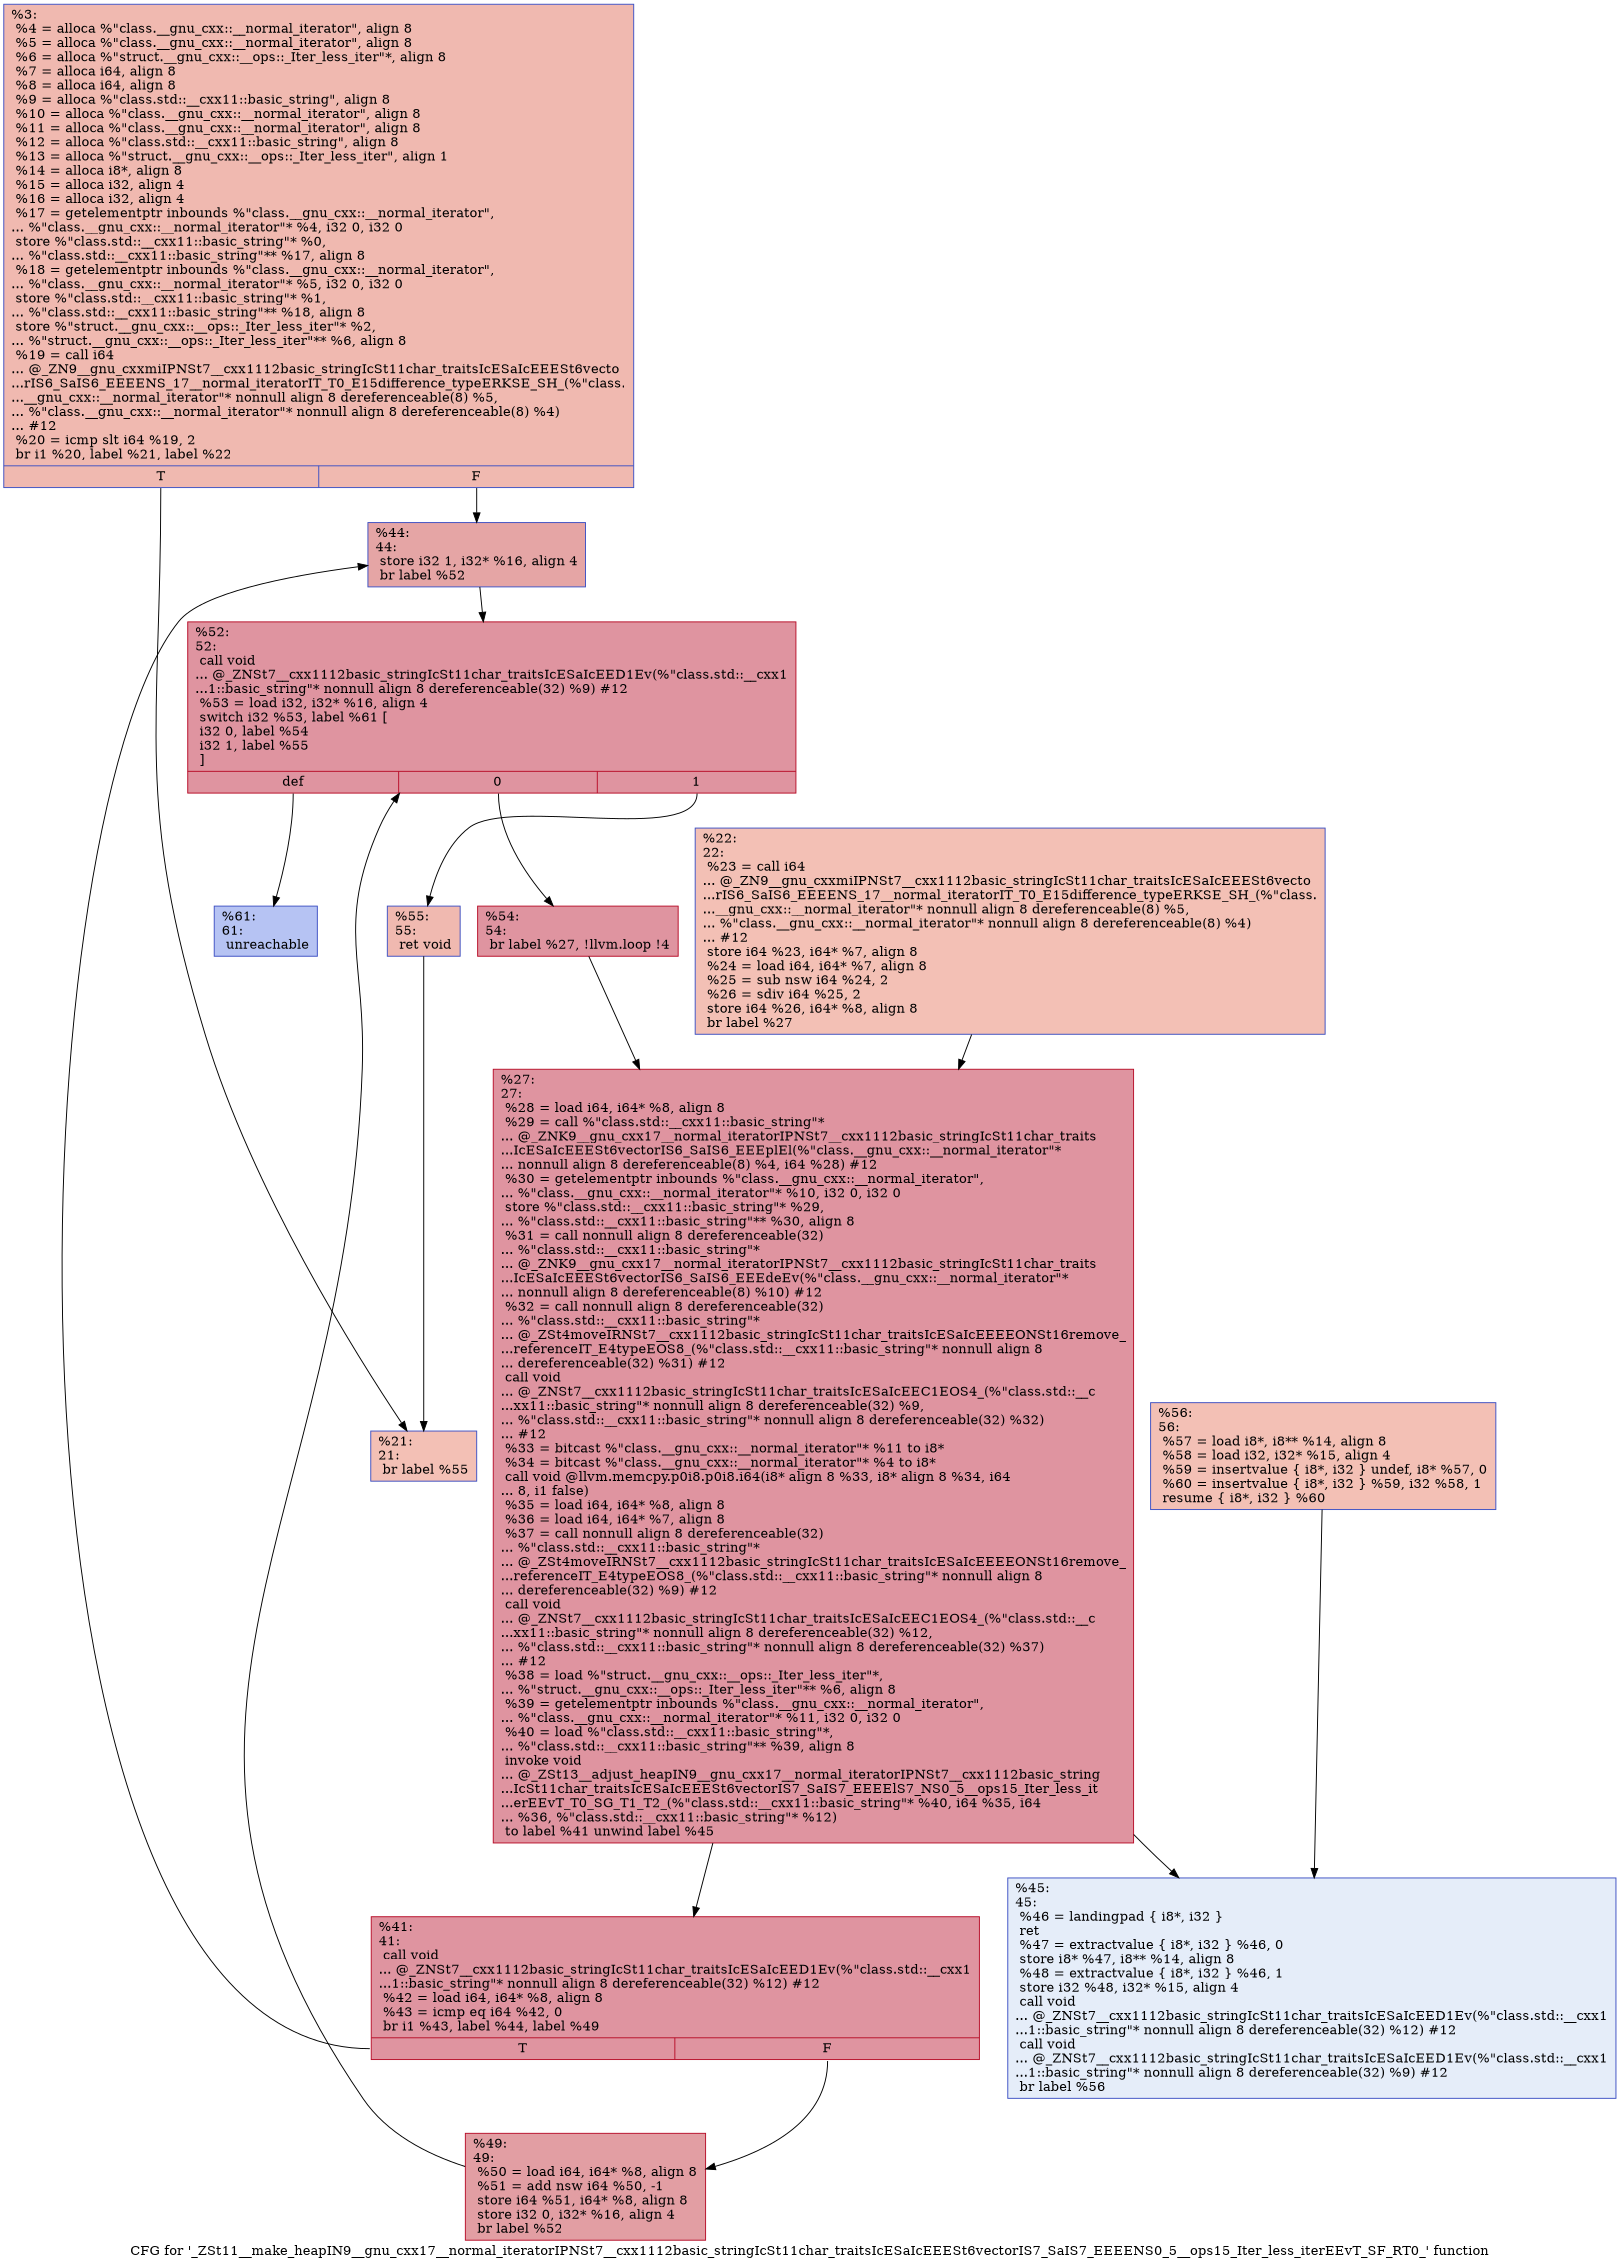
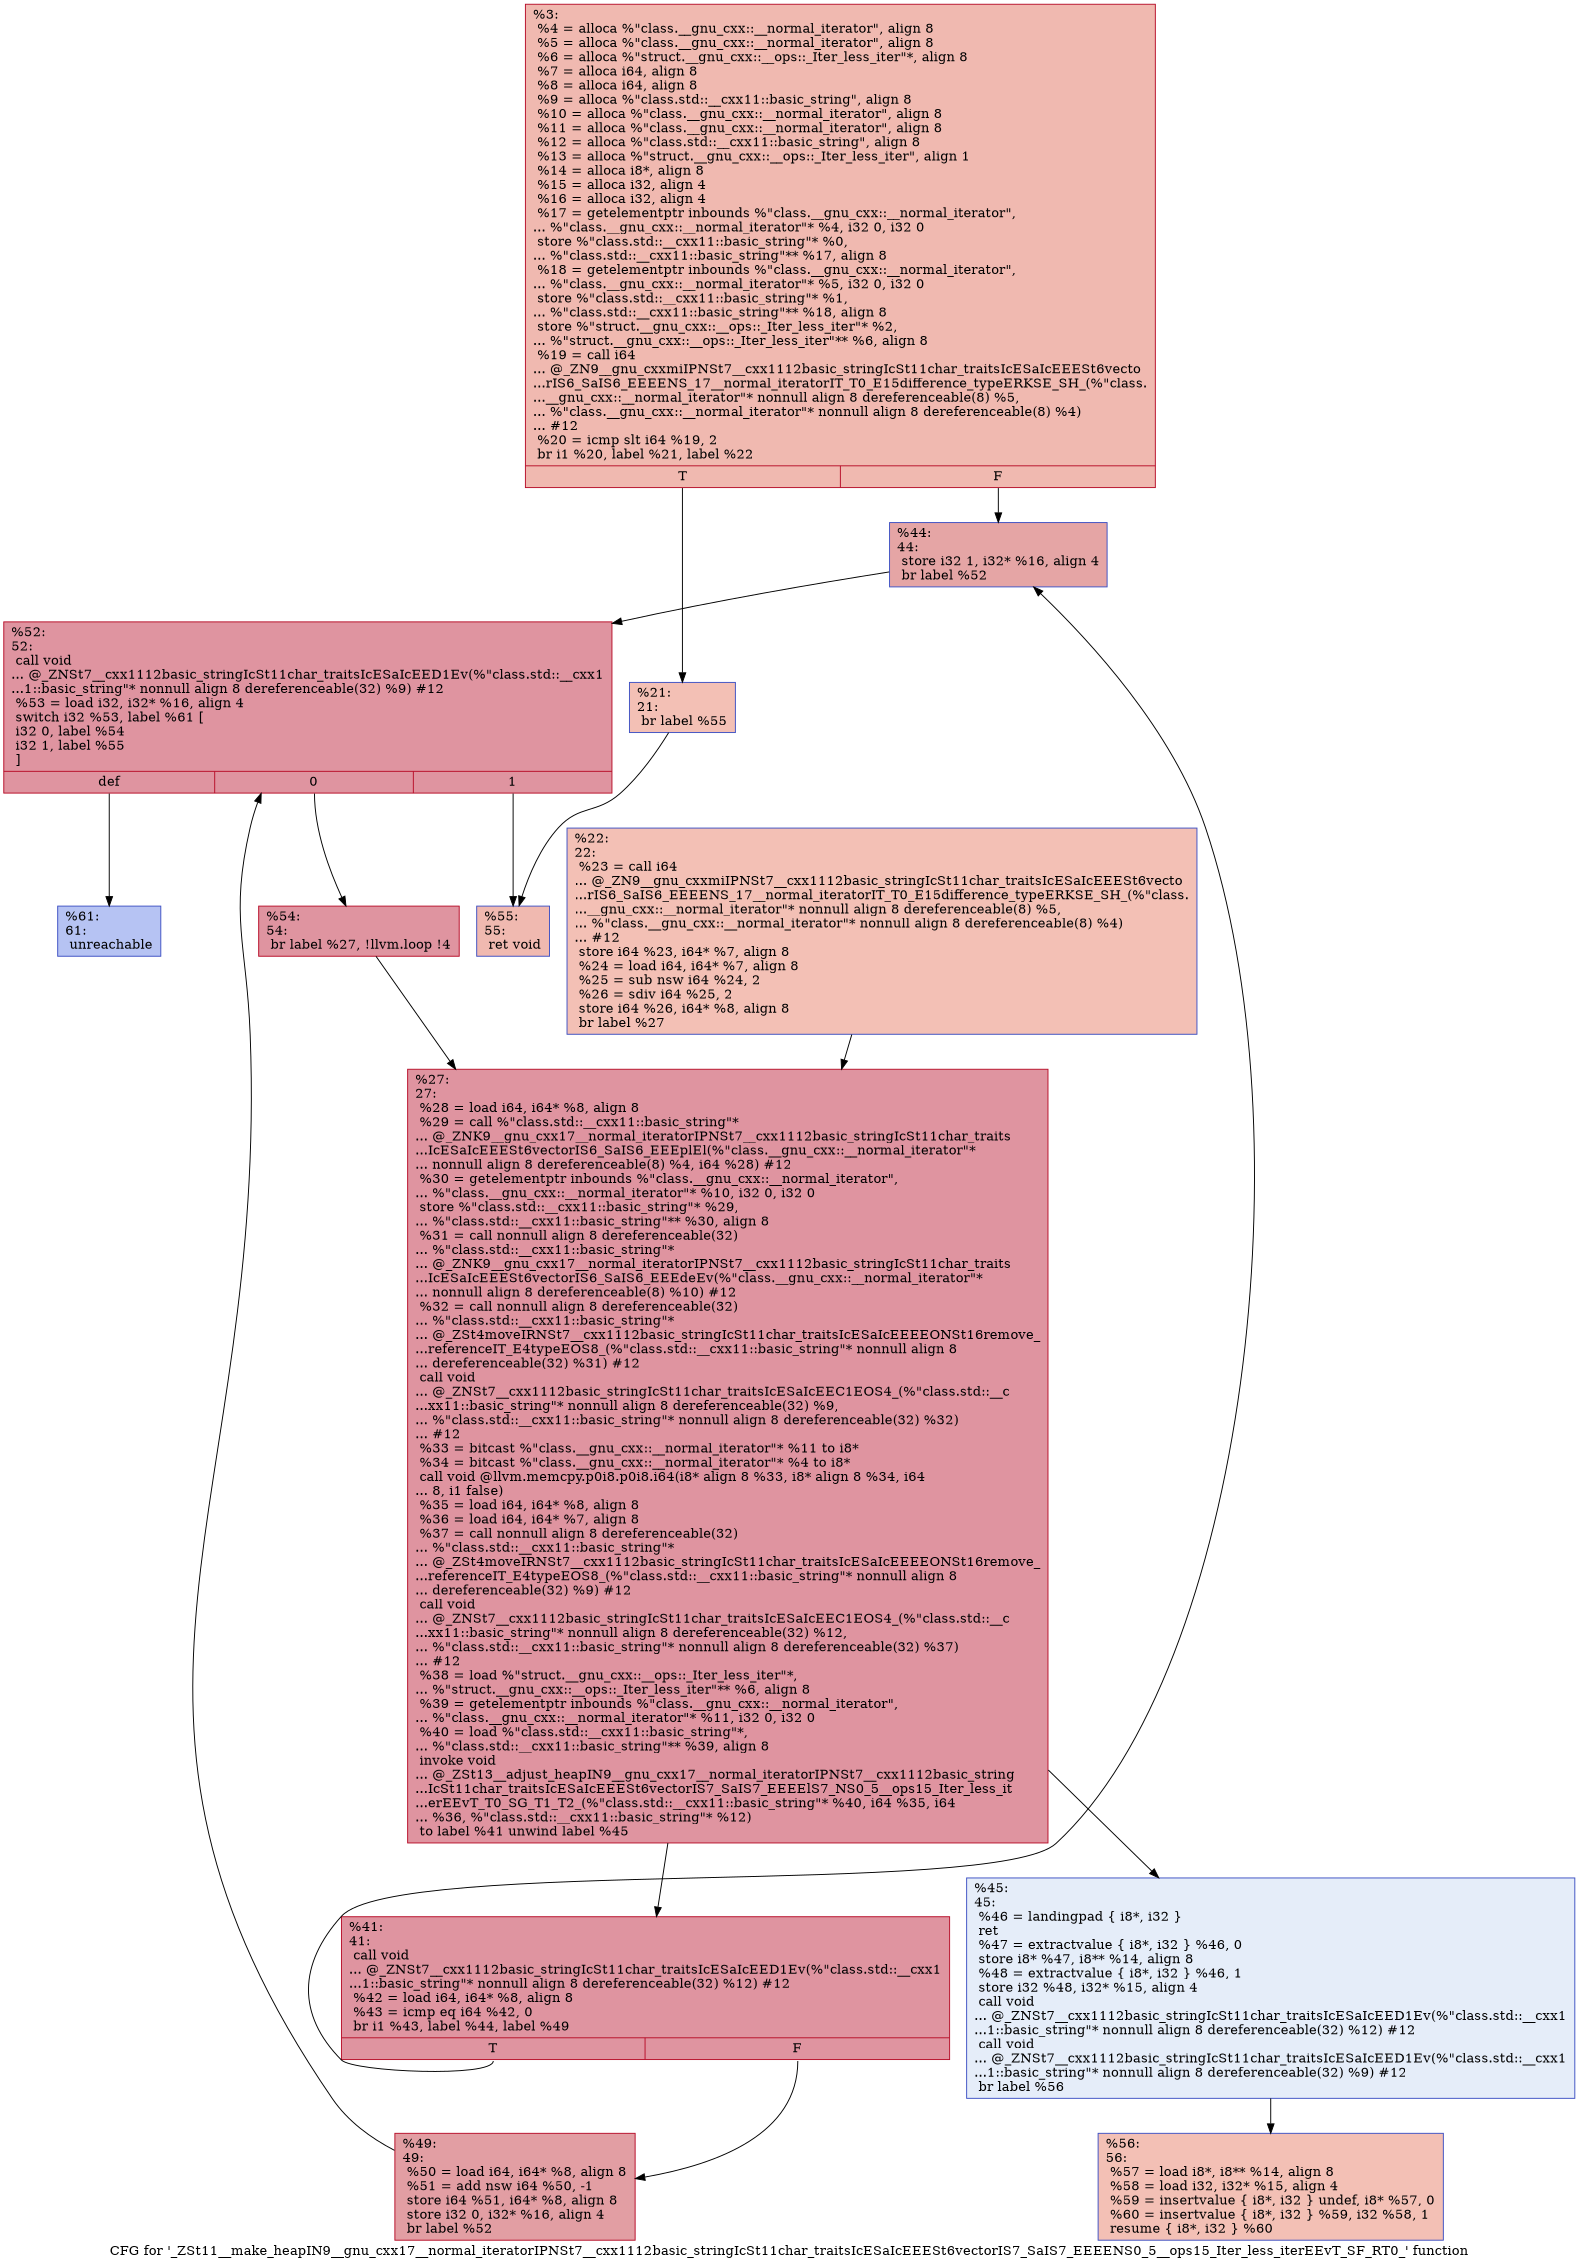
(319, 246) -> (840, 246)
(424, 1189) -> (588, 810)
(1318, 1689) -> (1271, 2111)
